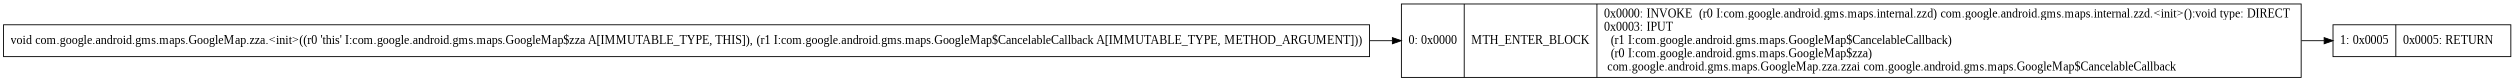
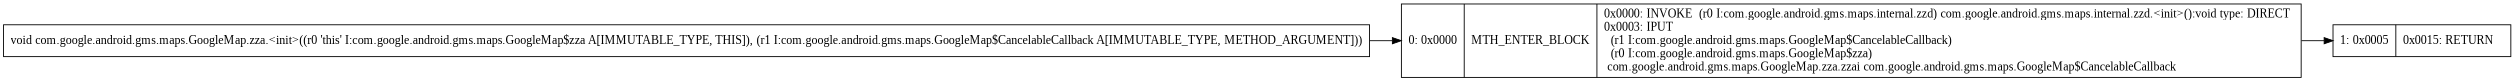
(2453, 40) -> (2453, 40)
